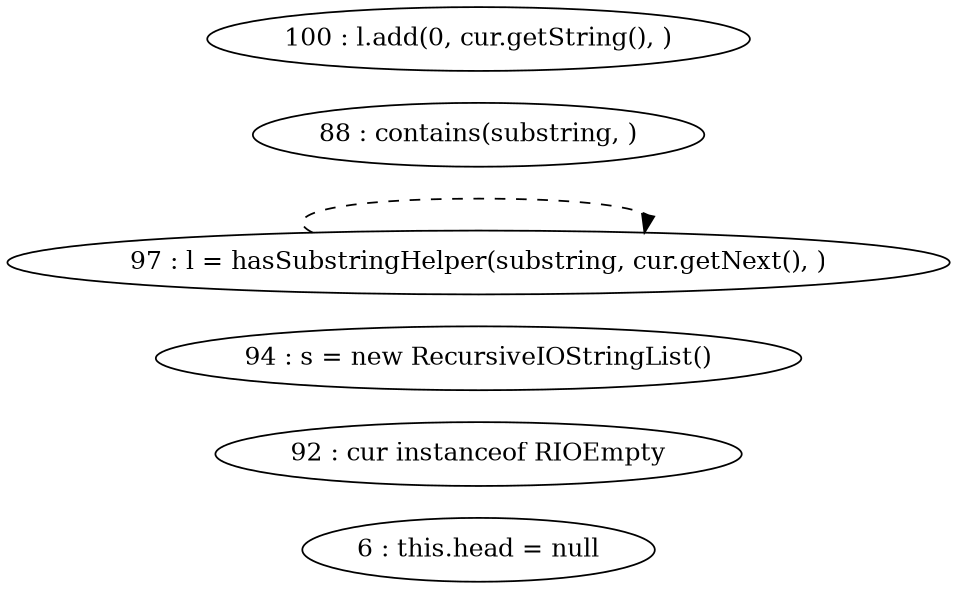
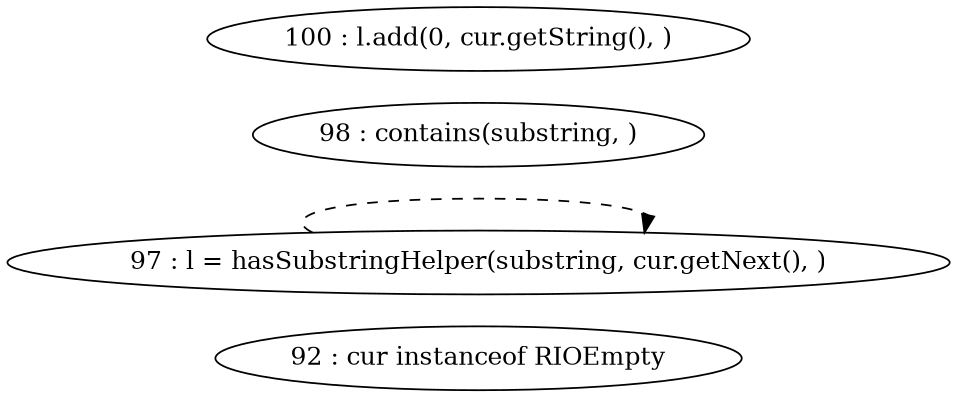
(479, 135) -> (479, 135)
(479, 358) -> none
(479, 550) -> none
